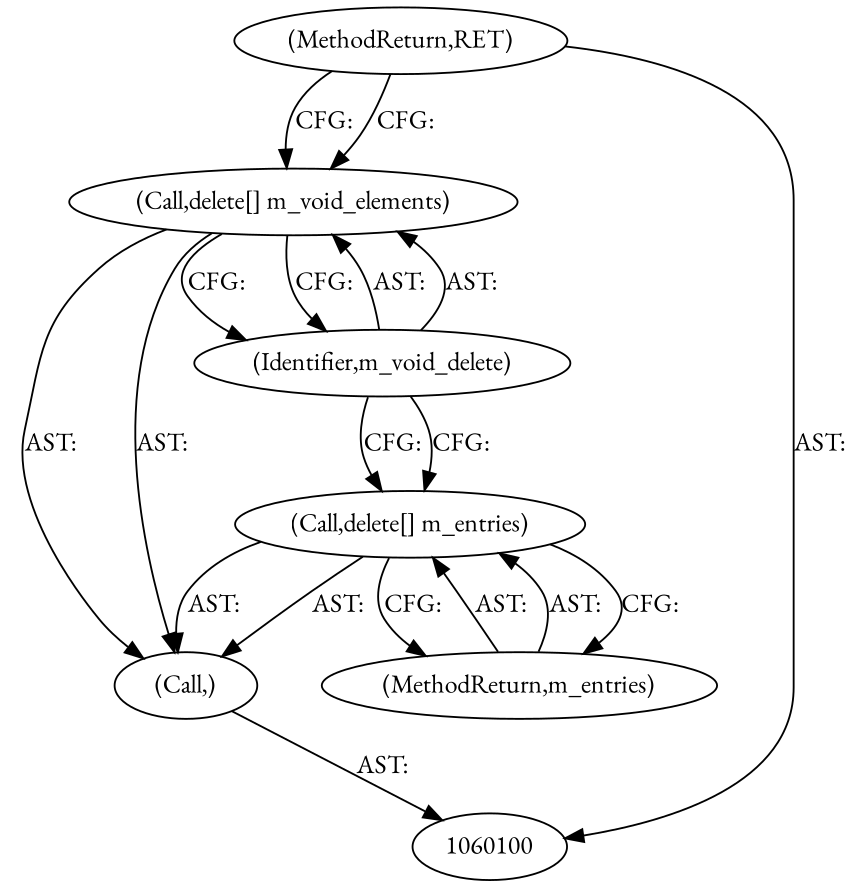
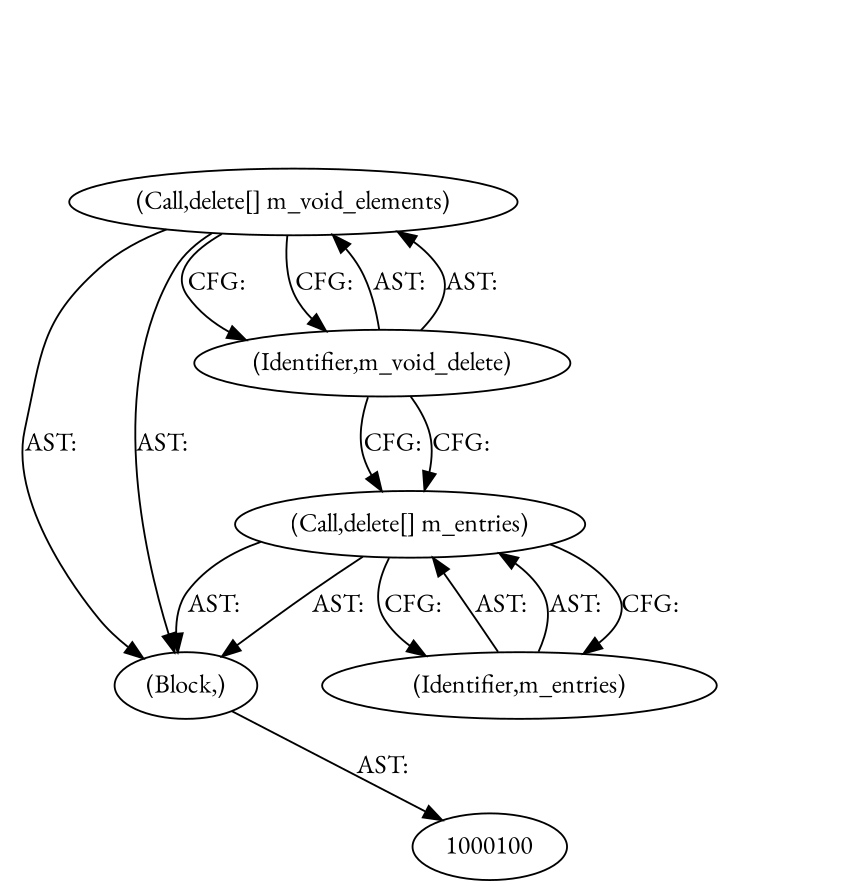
(401, 41) -> none
(186, 686) -> (186, 686)
(519, 686) -> (519, 686)
(490, 847) -> (490, 847)
